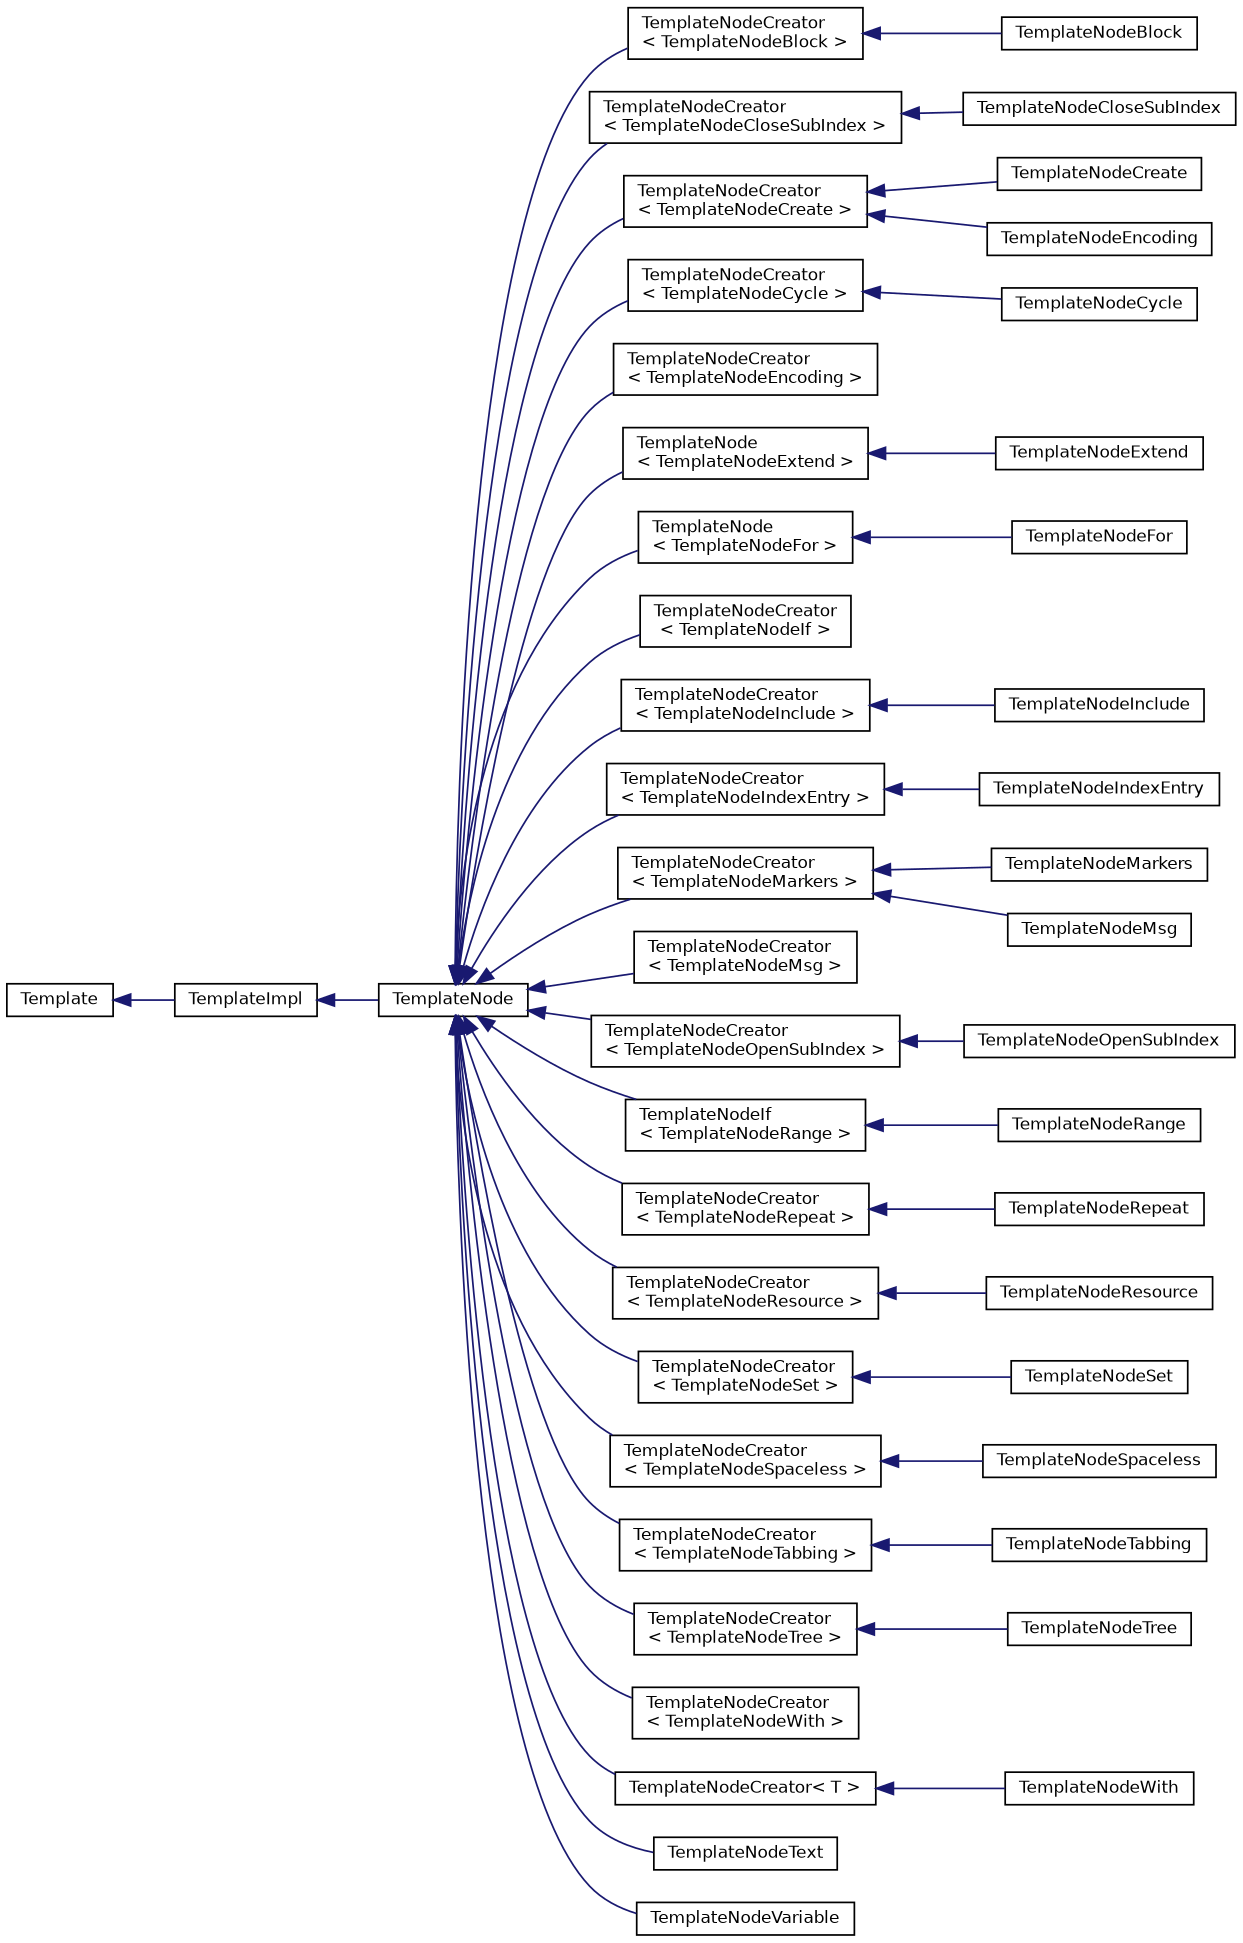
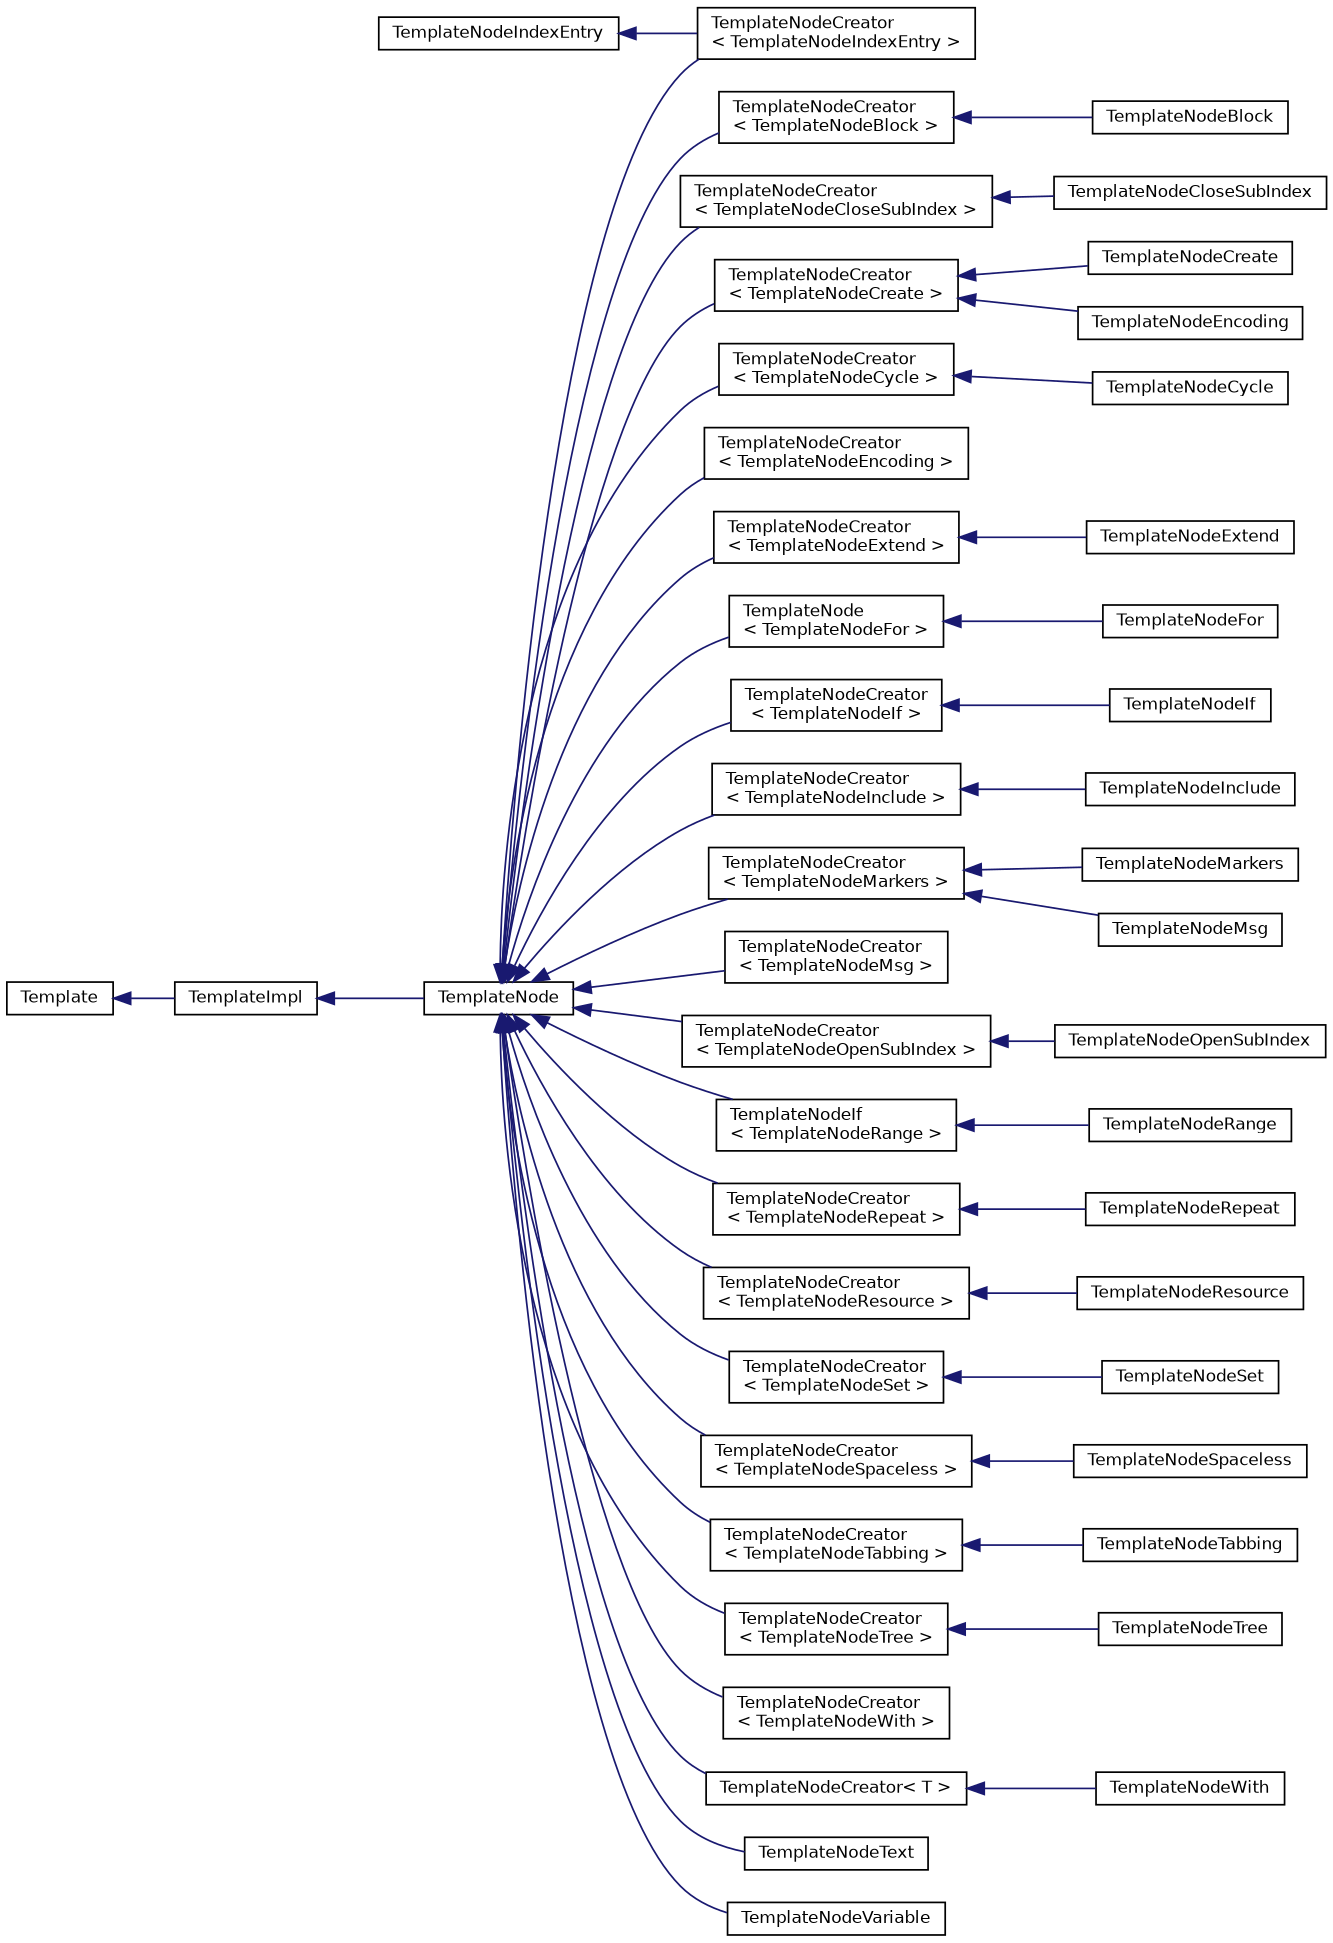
(746, 453) -> (836, 537)
none -> (1190, 705)
(941, 789) -> (667, 33)
